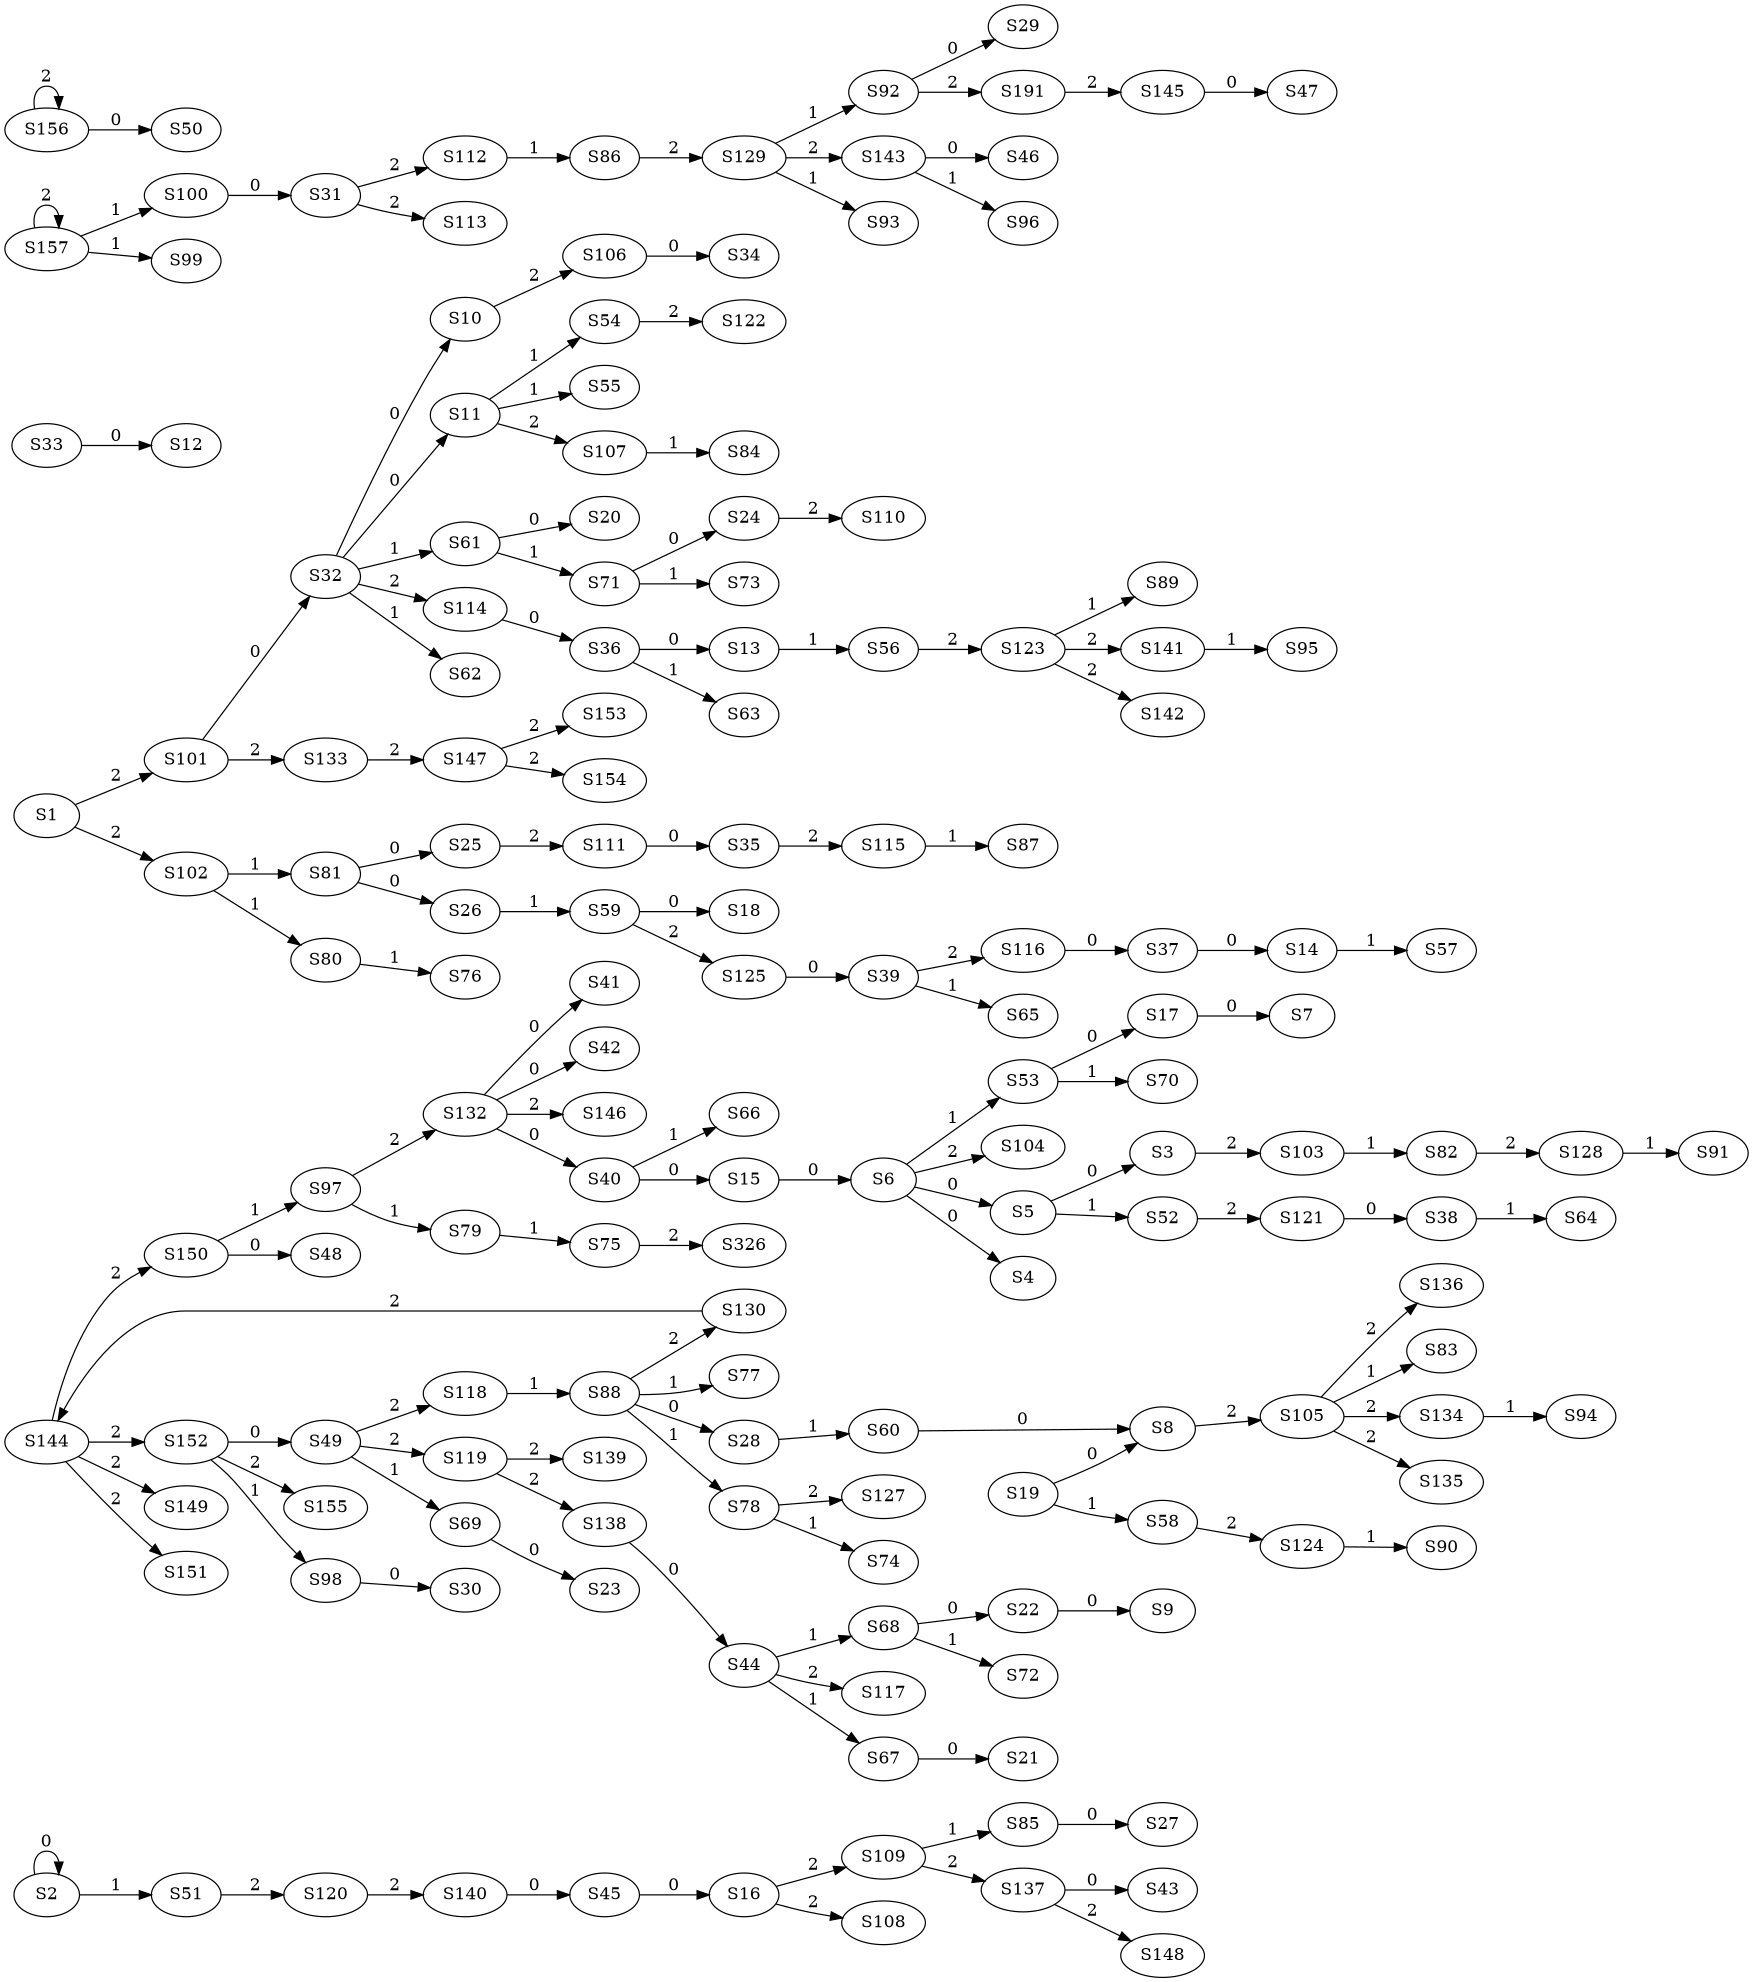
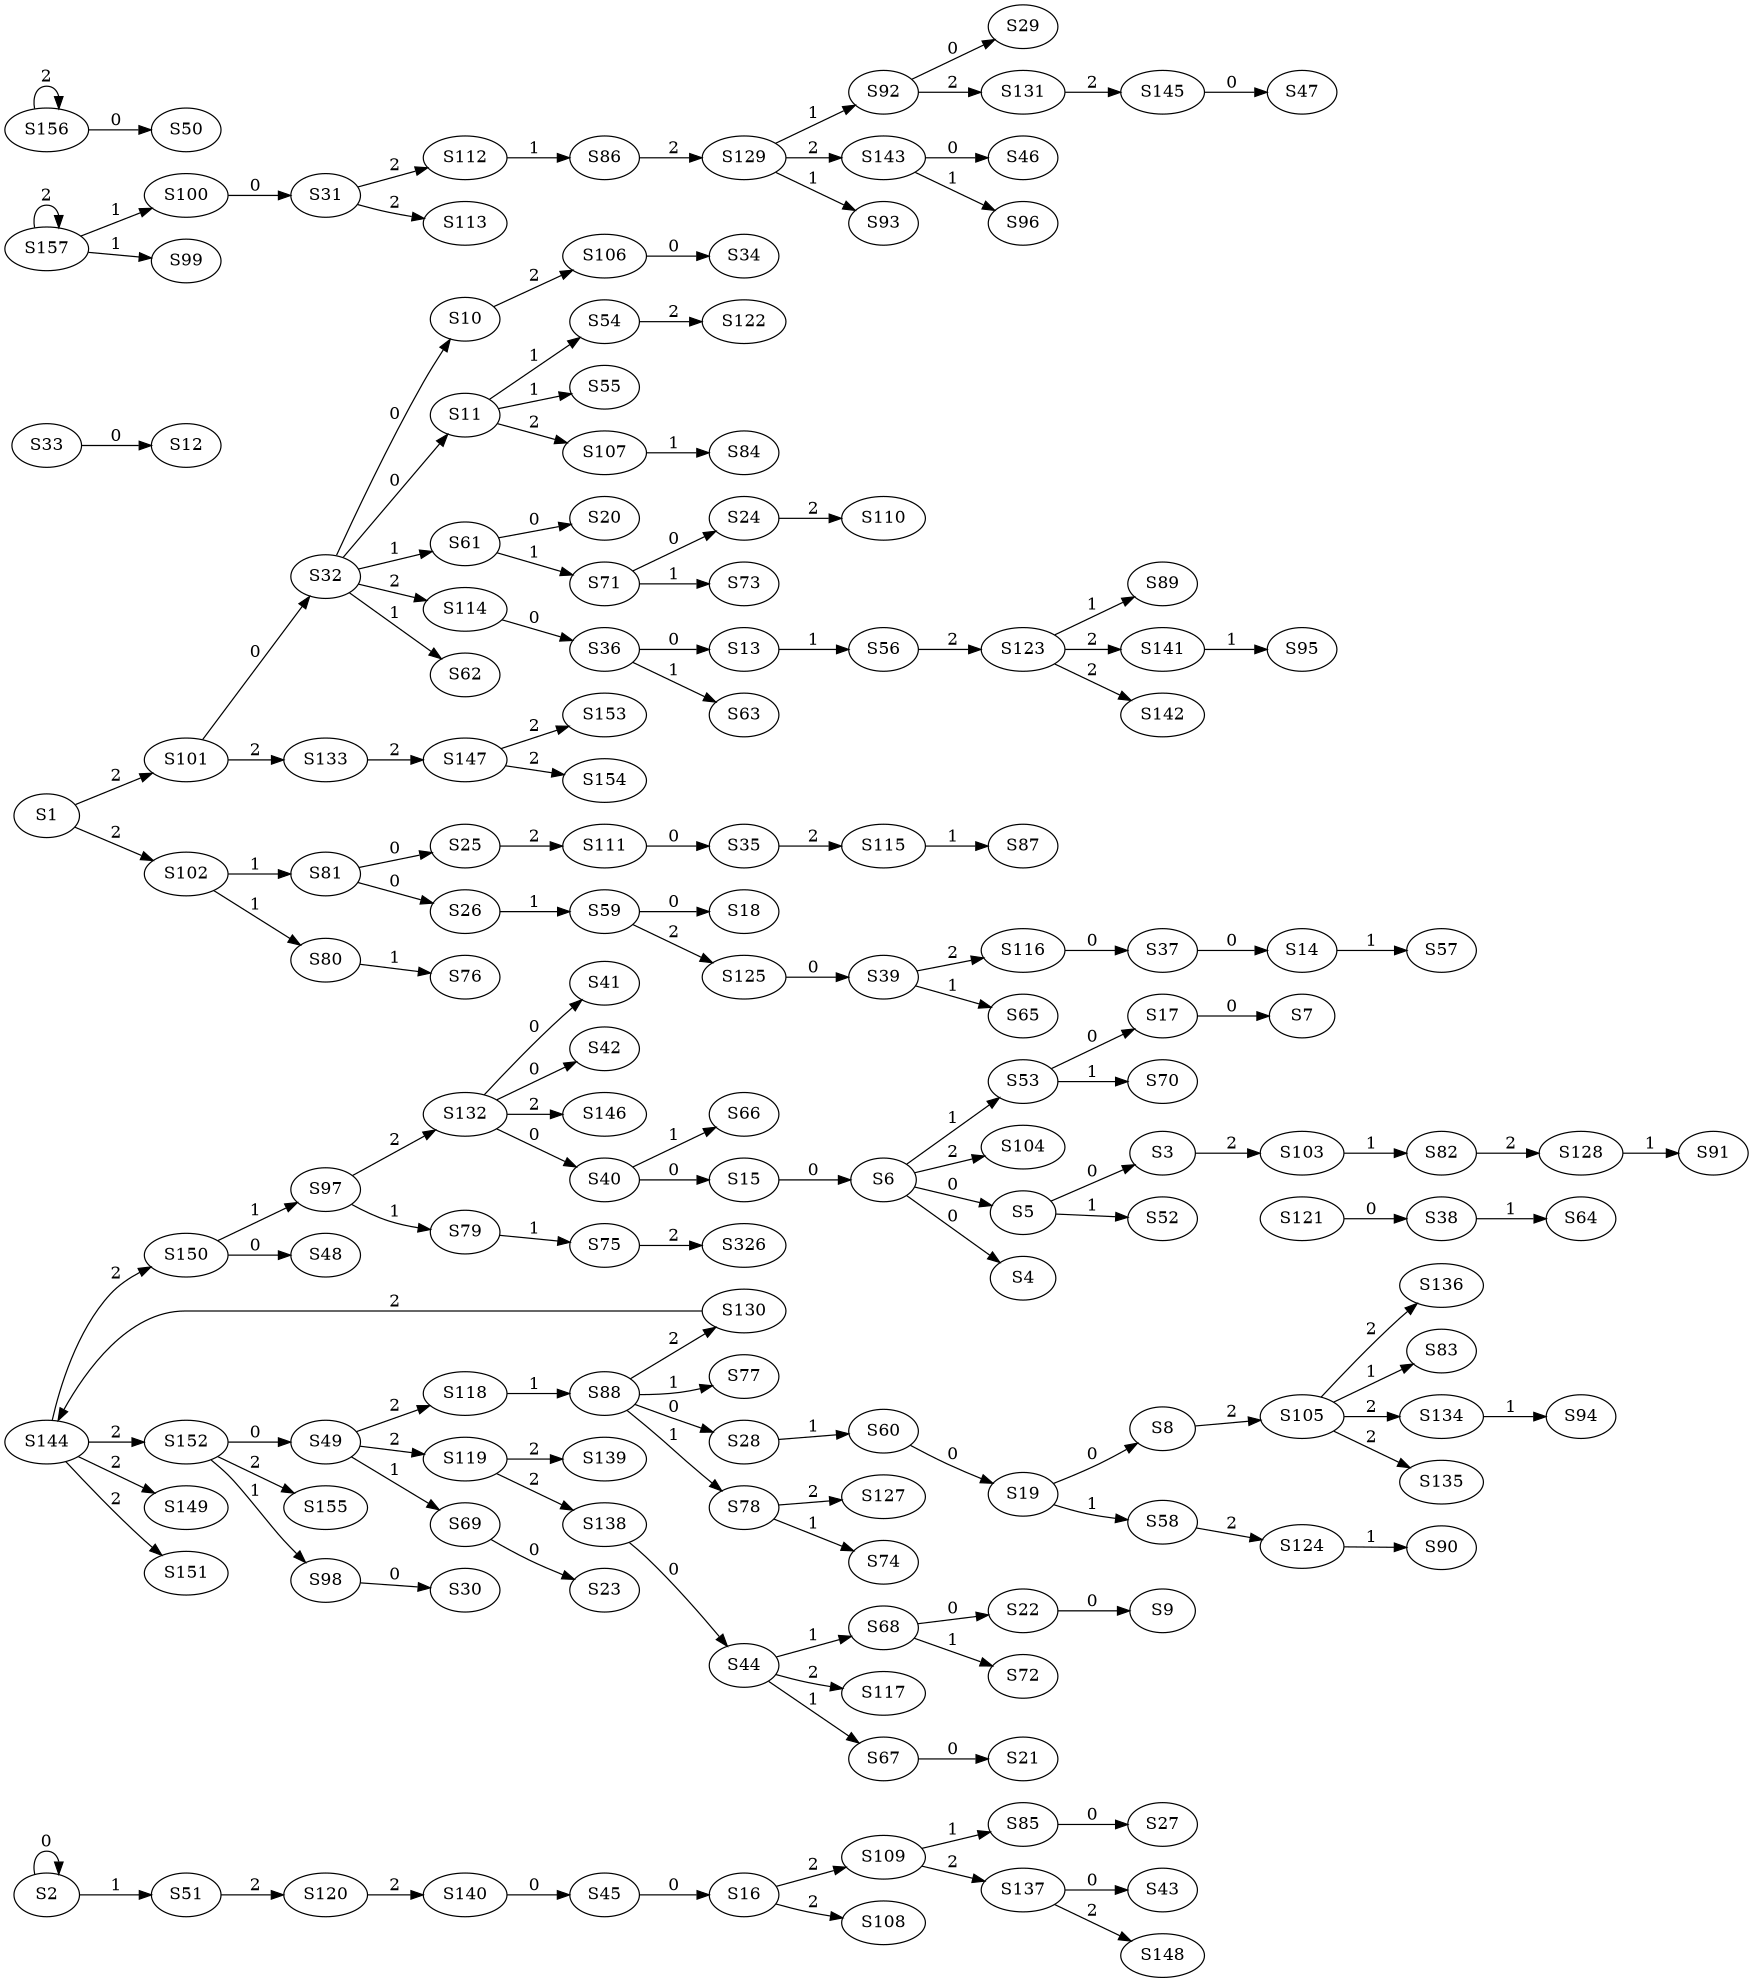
(1023, 92) -> (1023, 92)
(1222, 1219) -> none
(1018, 1430) -> (945, 1463)
